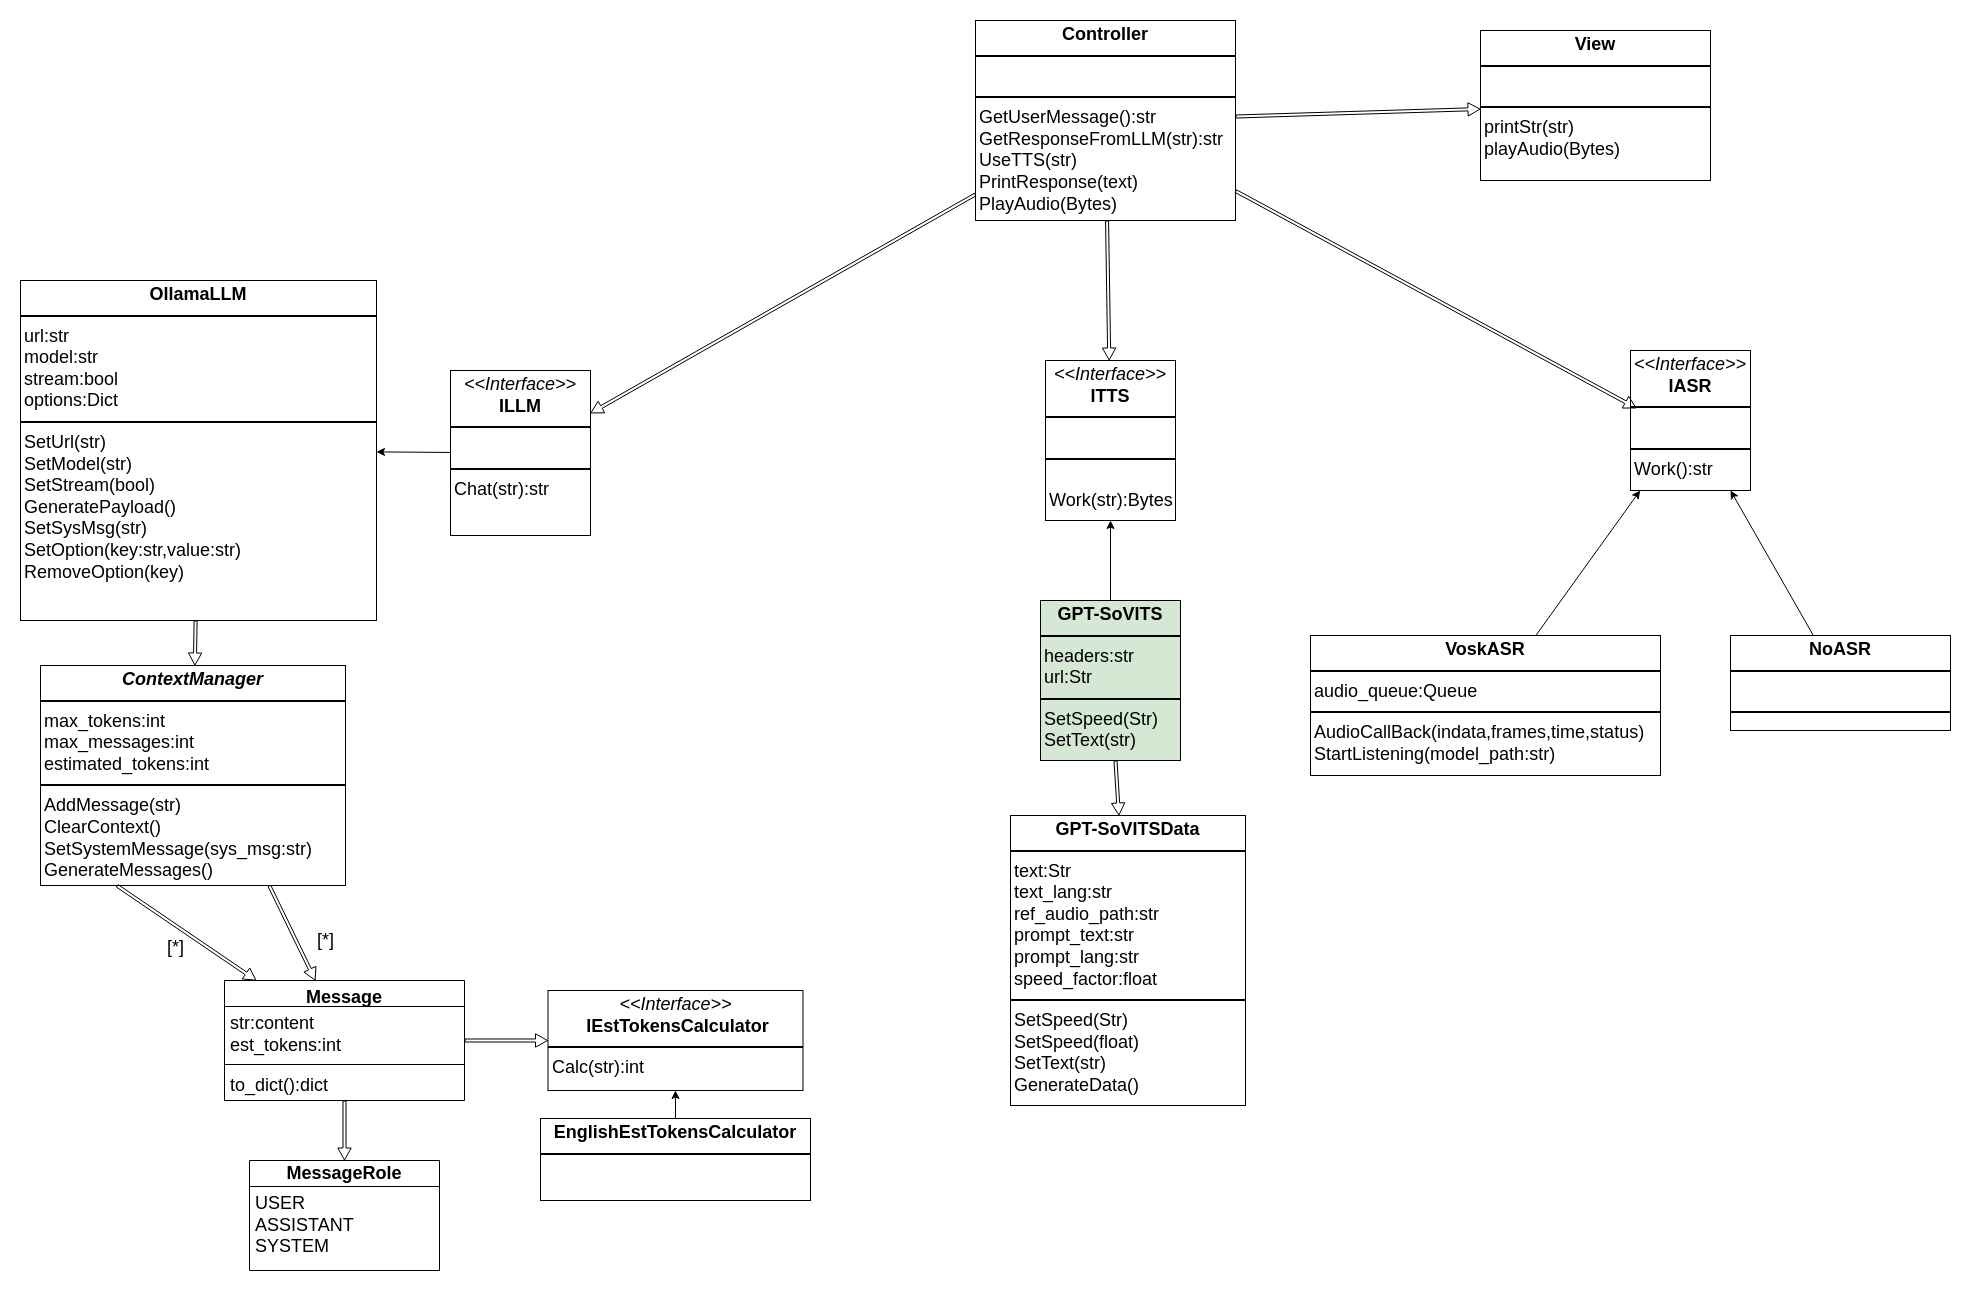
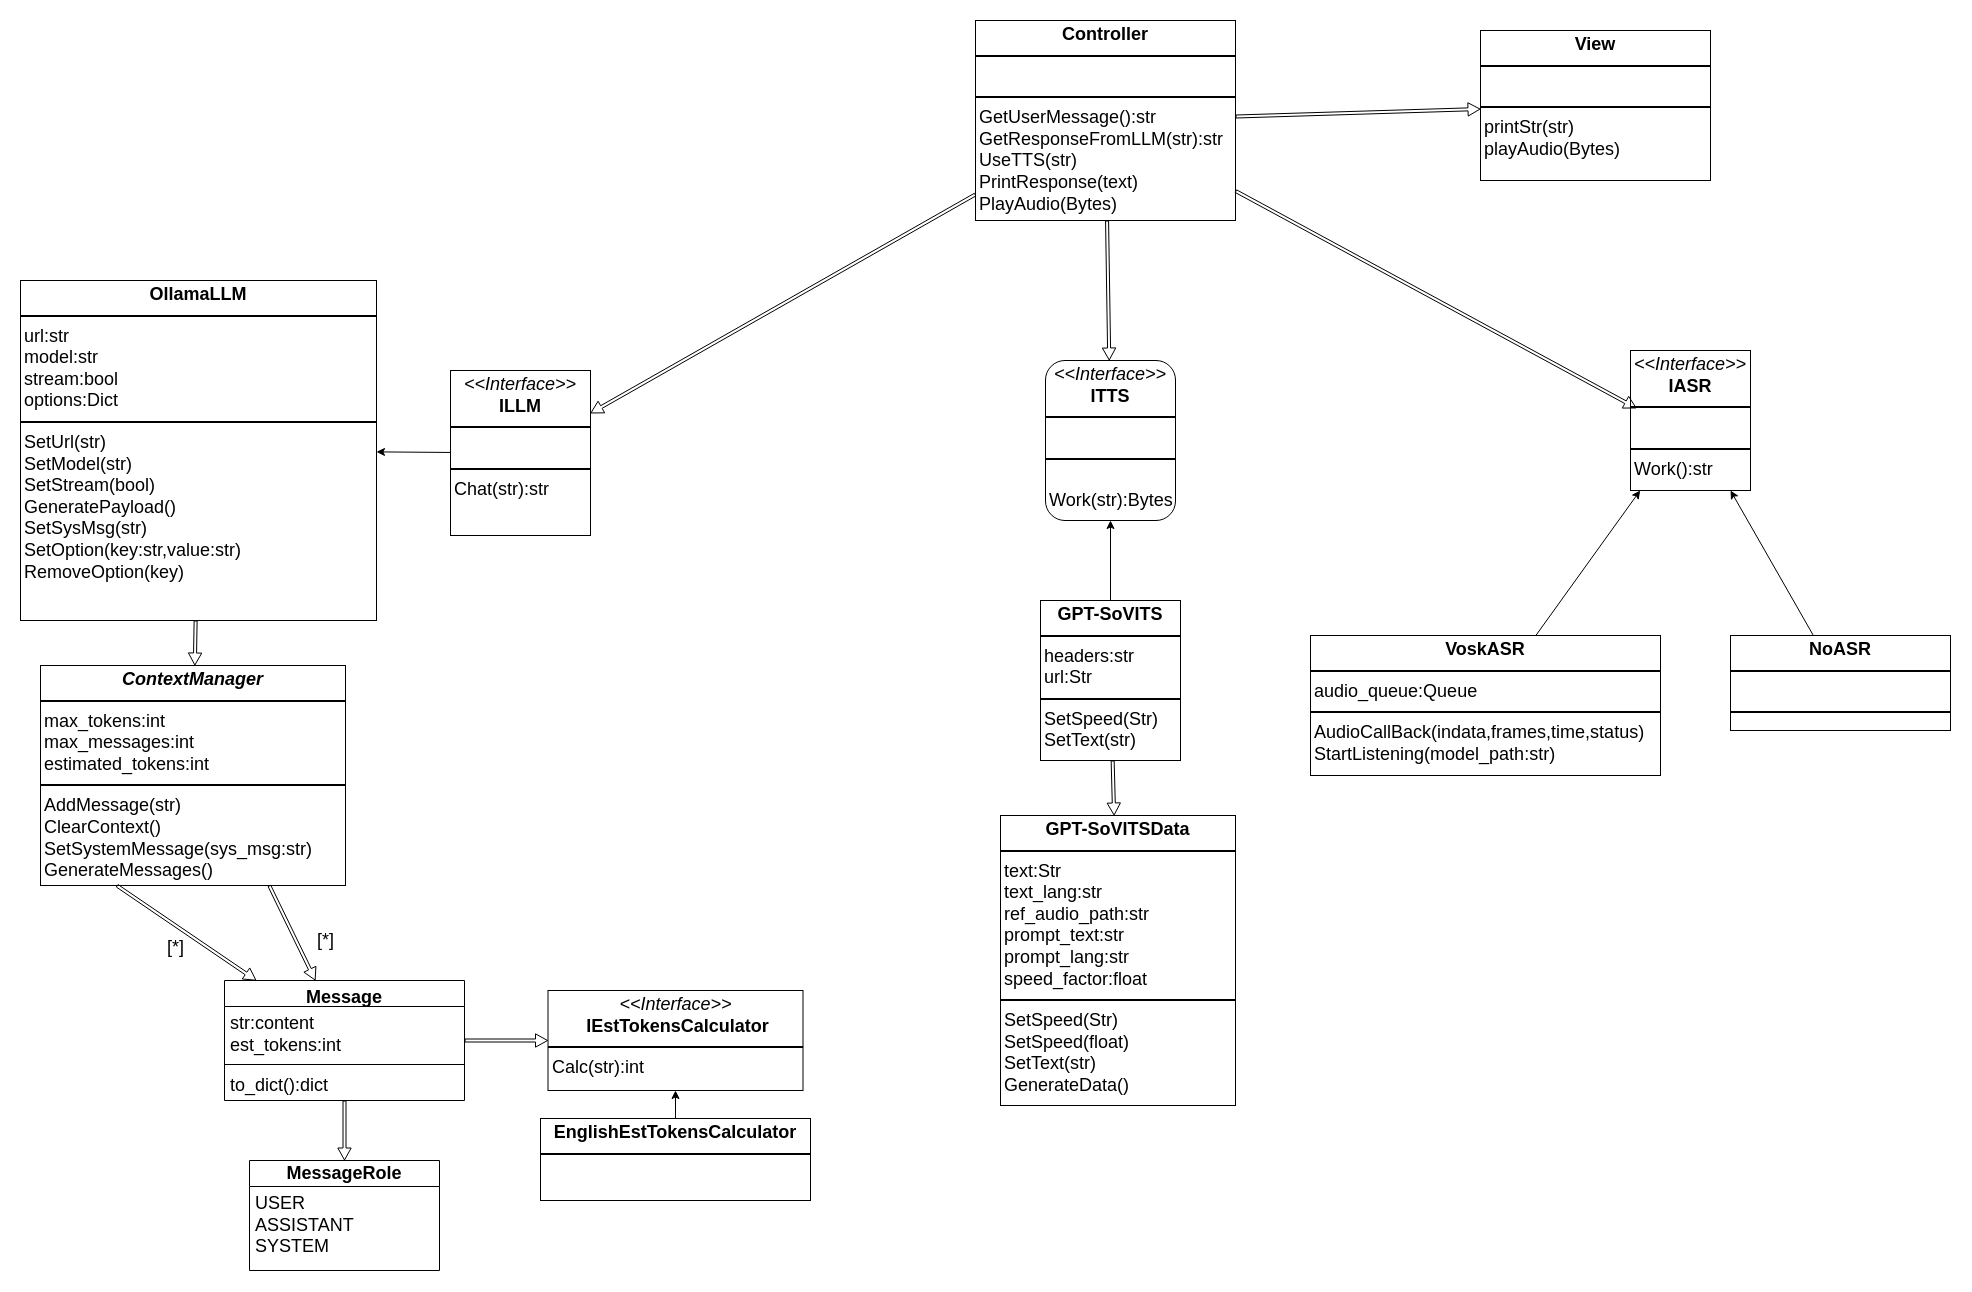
(1111, 441) -> (1111, 441)
(1111, 681) -> (1111, 681)
(1128, 961) -> (1118, 961)
